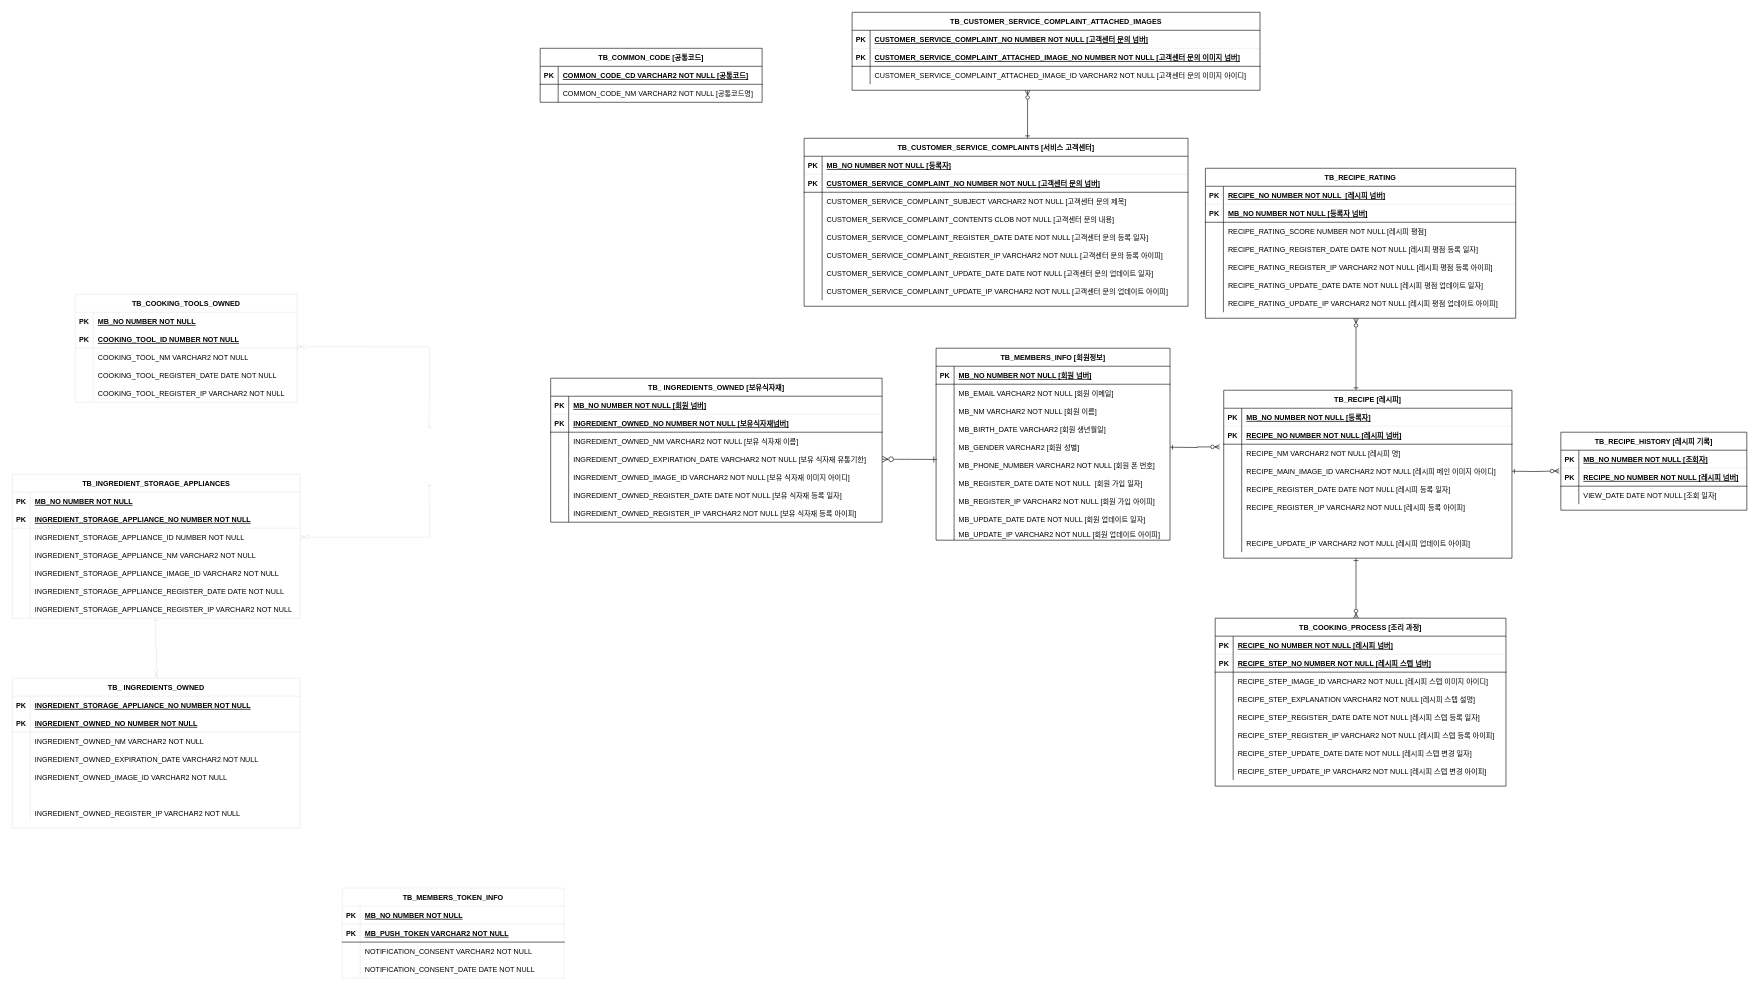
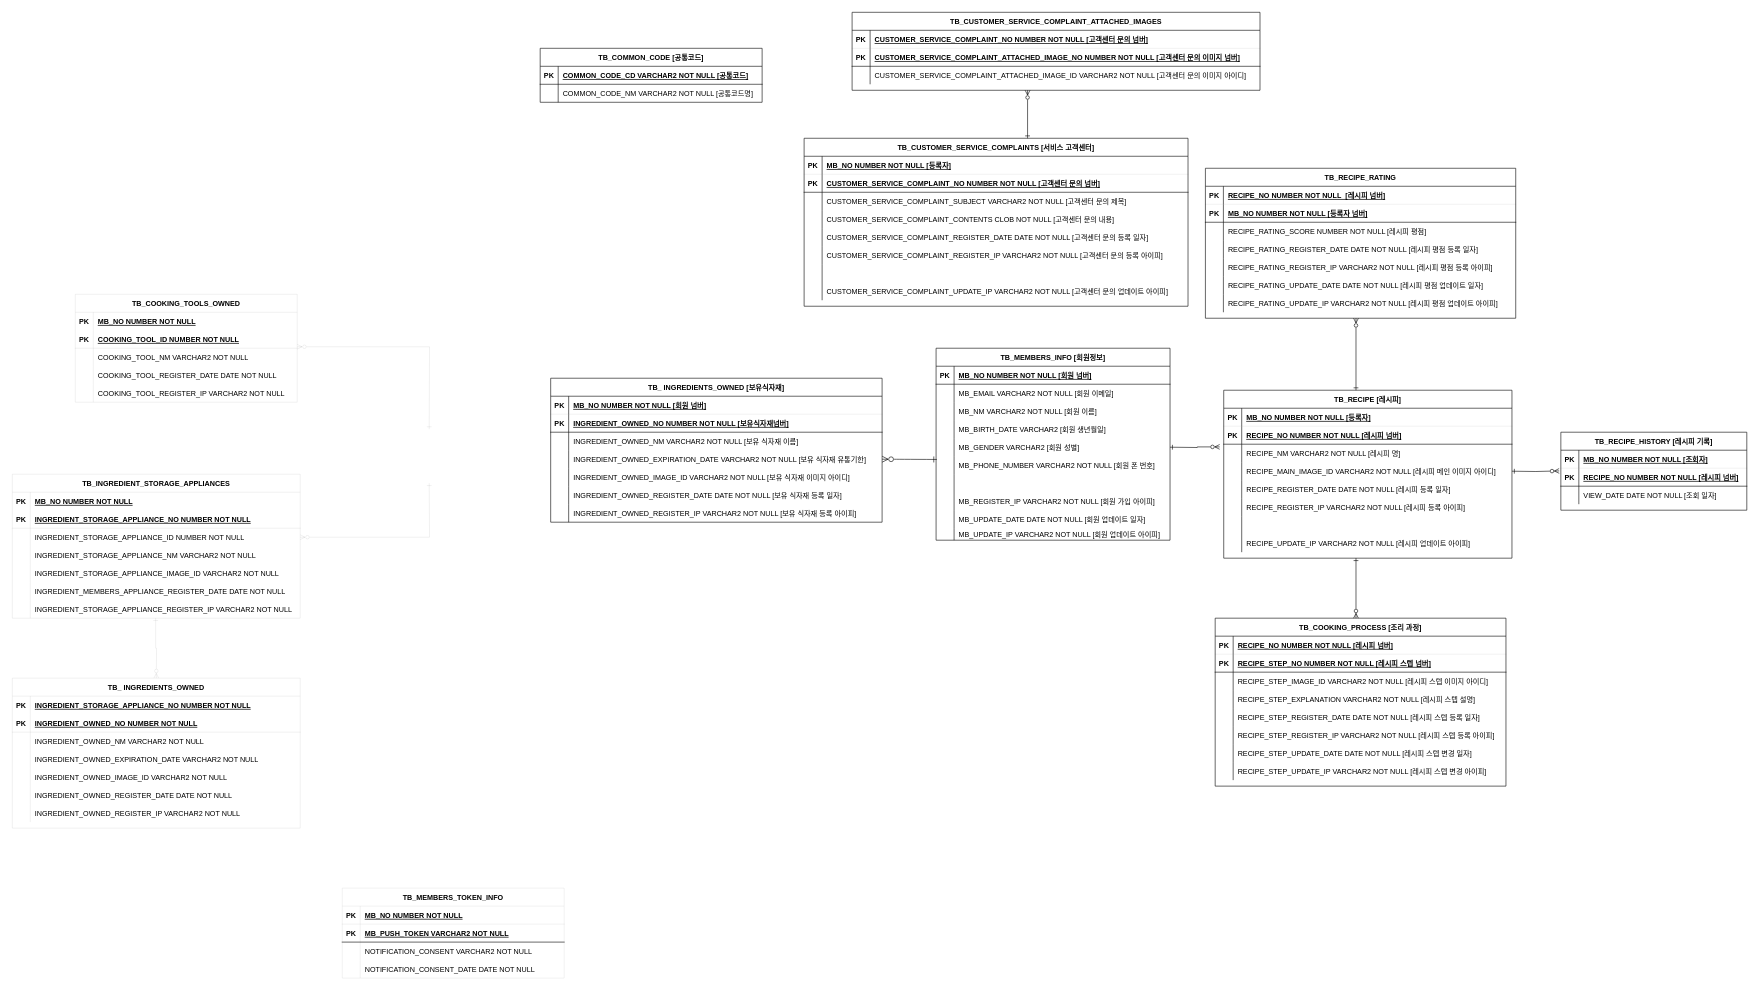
(1005, 273) -> none
(1062, 483) -> none
(145, 592) -> (145, 592)
none -> (165, 795)
